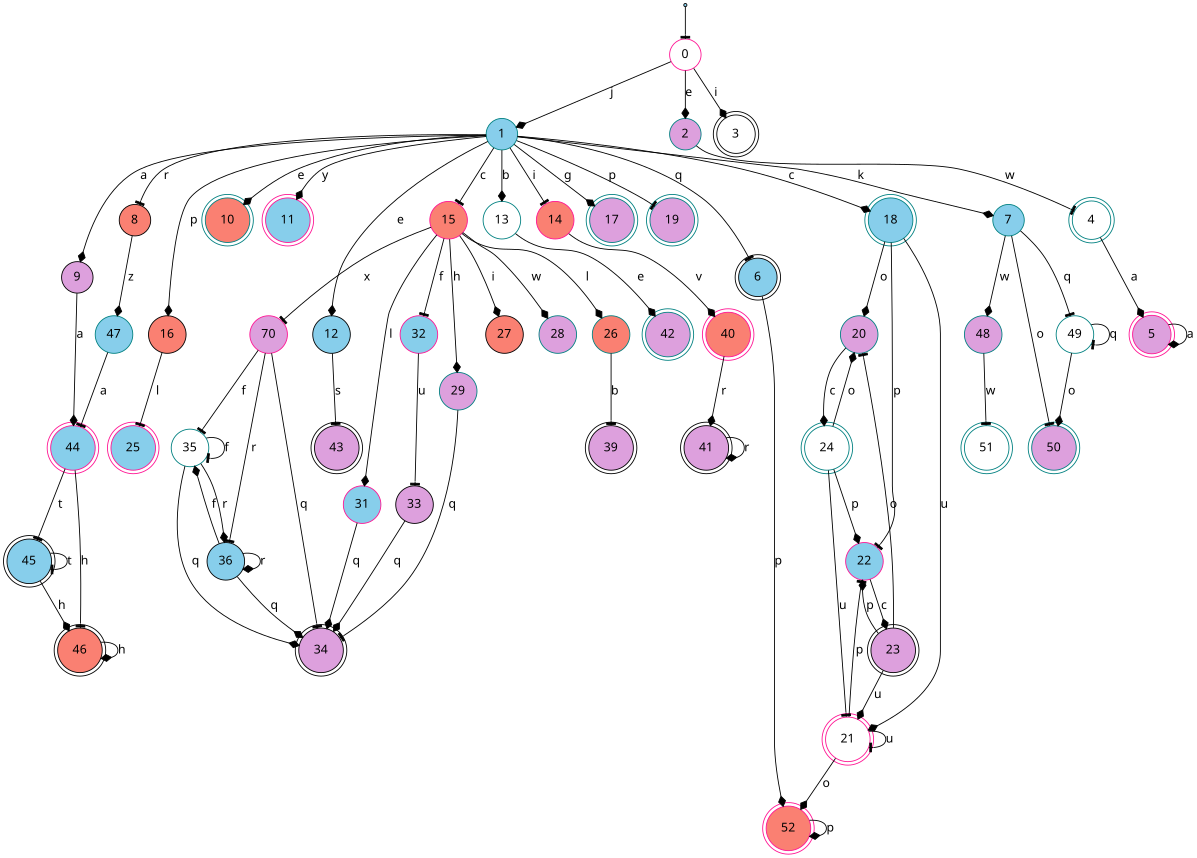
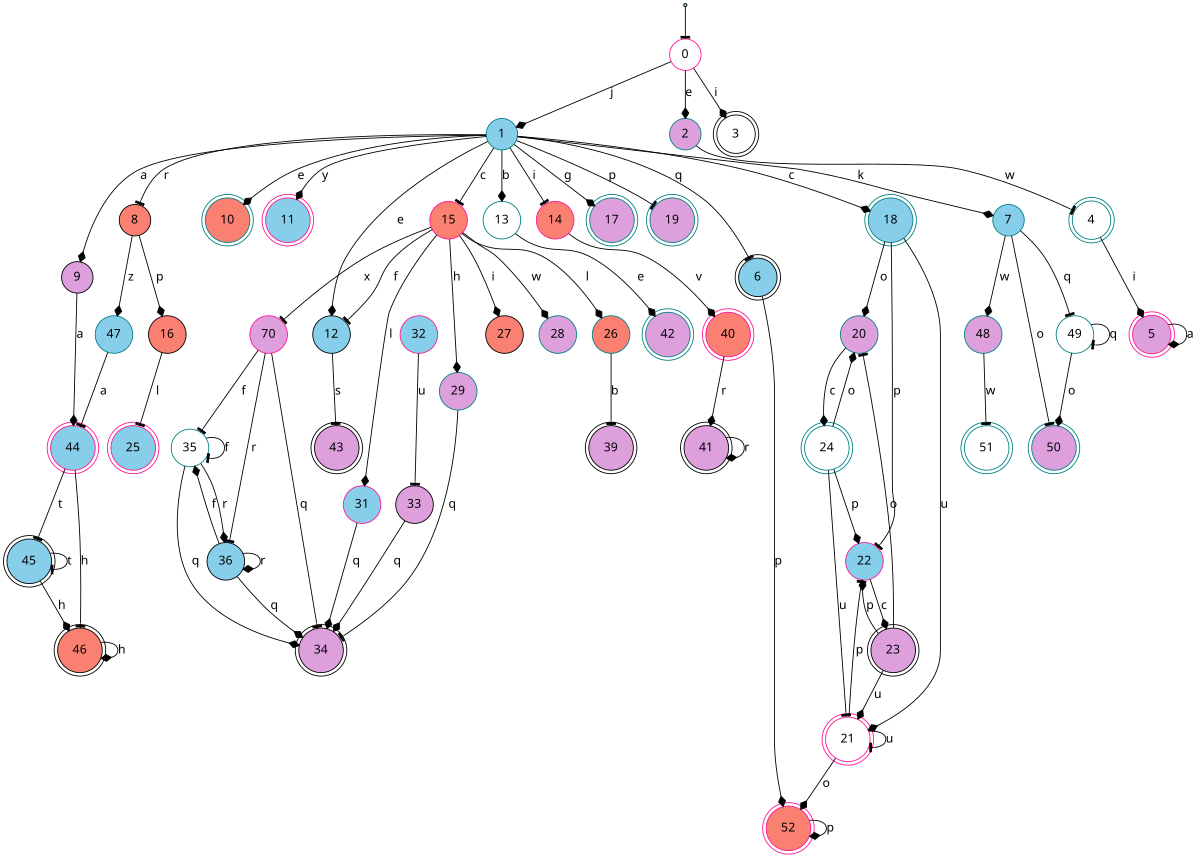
(279, 160) -> (149, 271)
(434, 275) -> (385, 269)
(1134, 277) -> (1134, 277)
